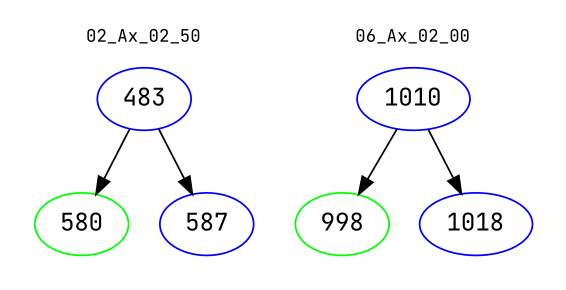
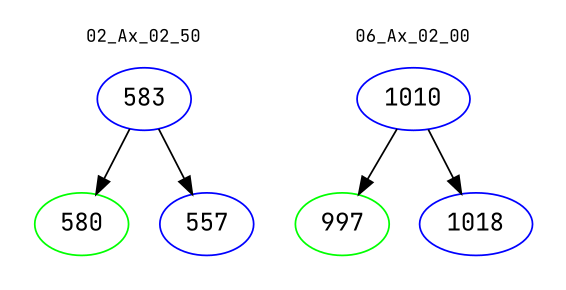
(144, 99) -> (144, 99)
(207, 224) -> (207, 224)
(342, 224) -> (342, 224)
